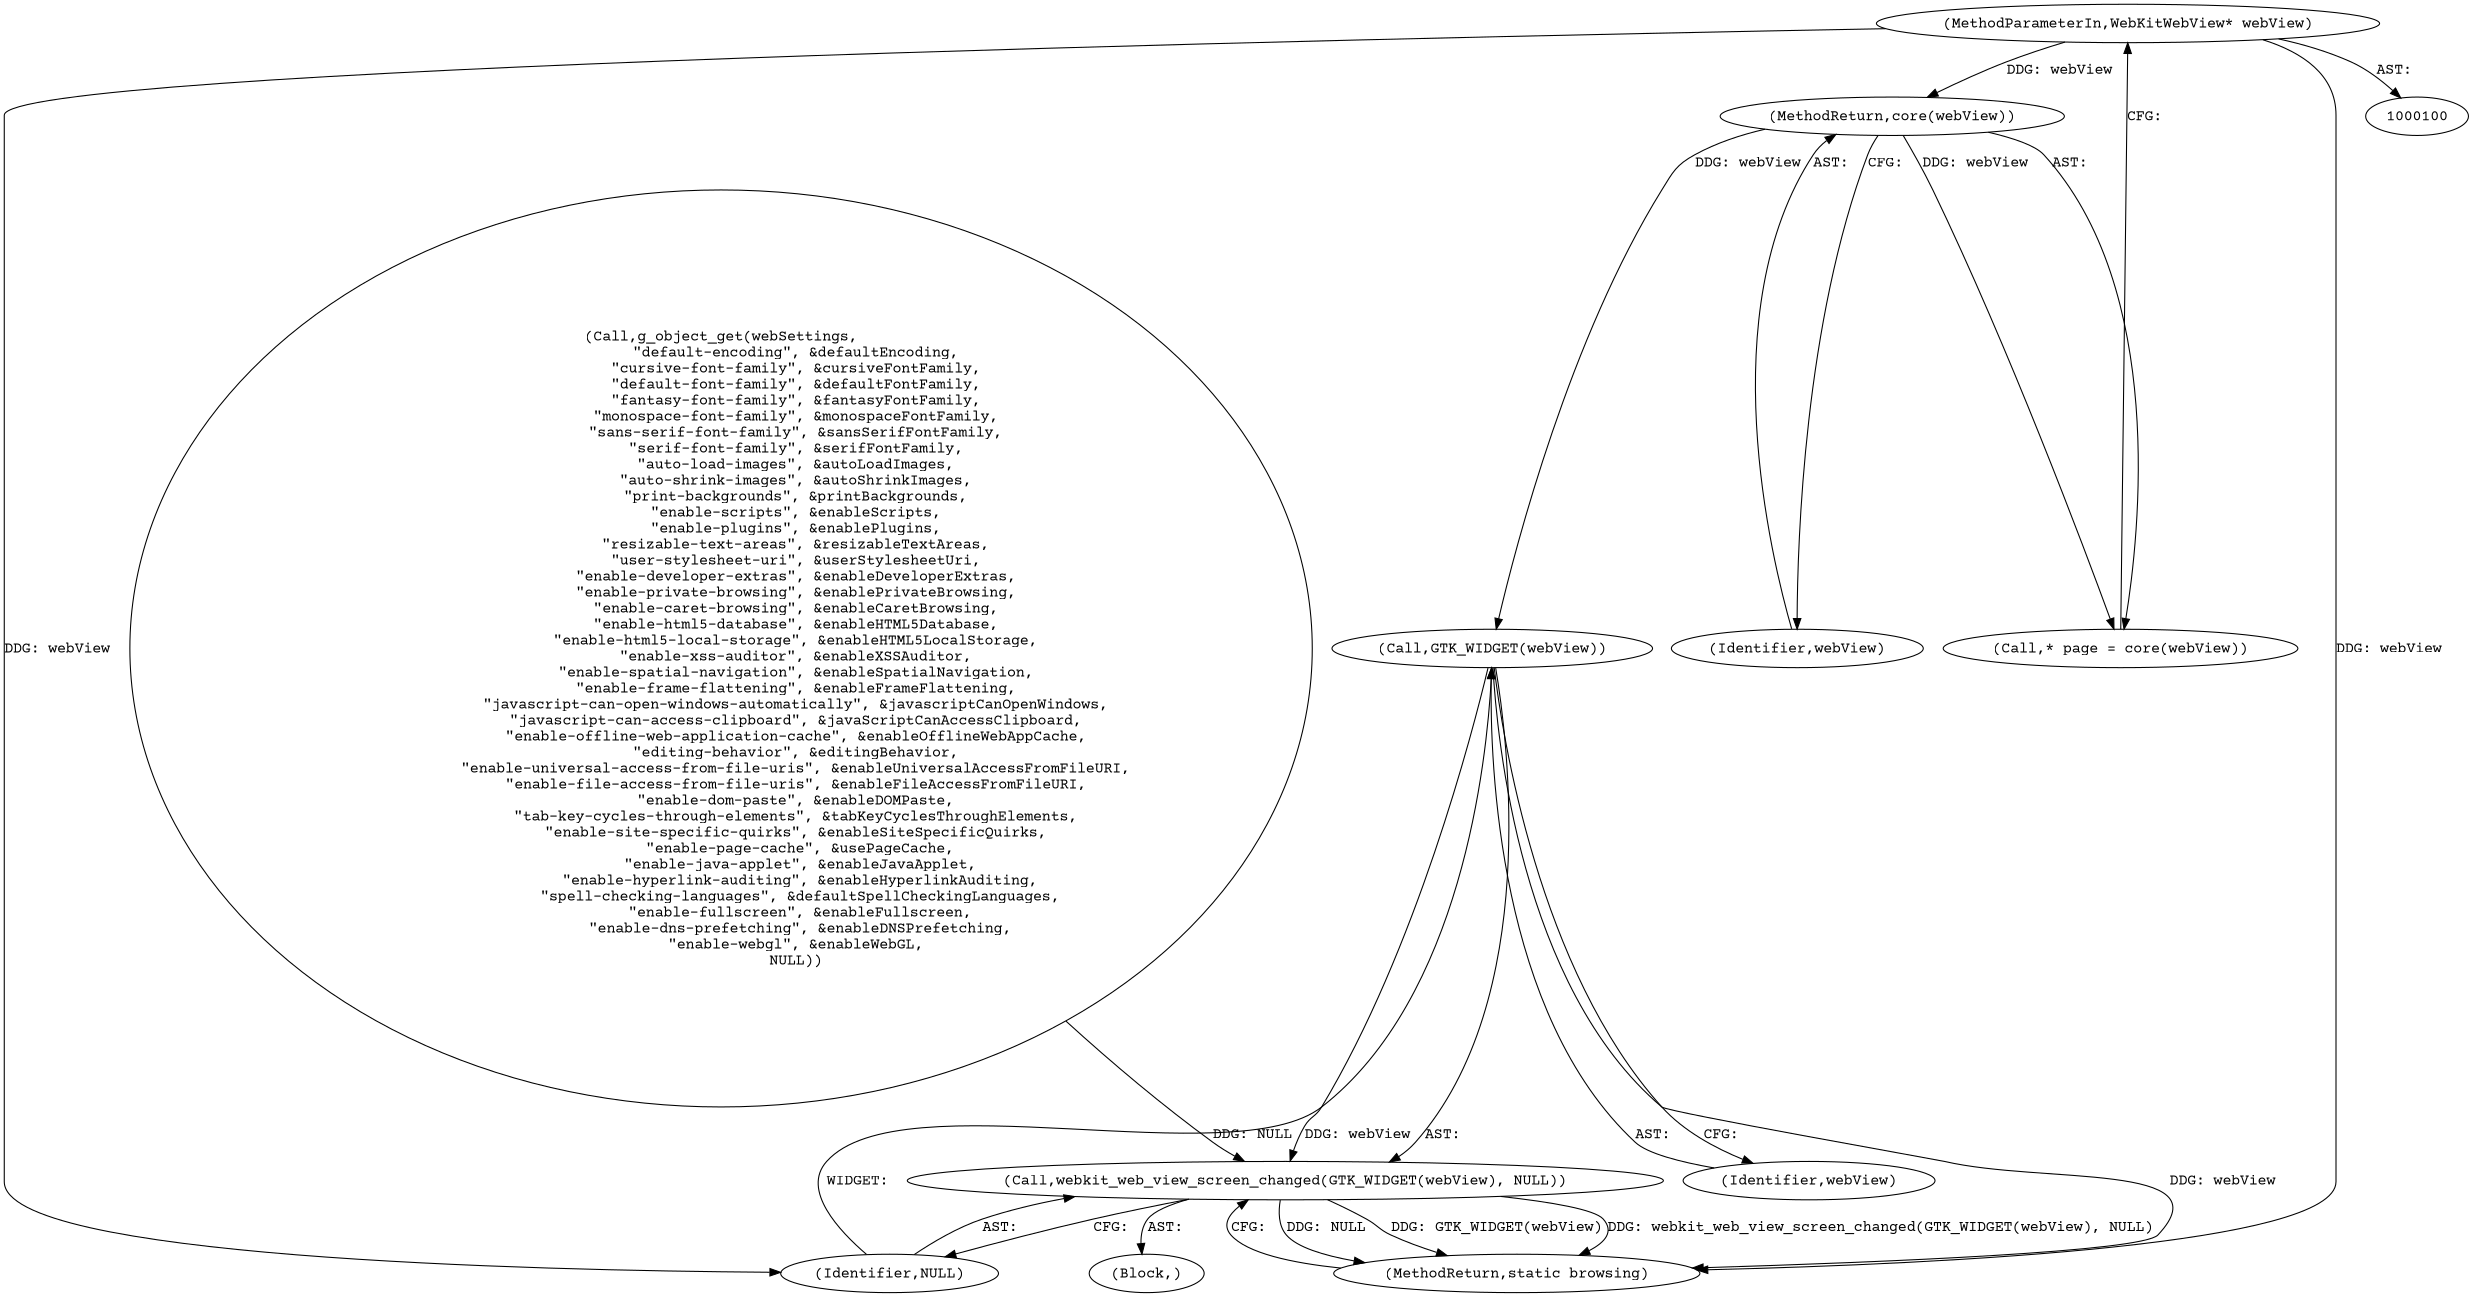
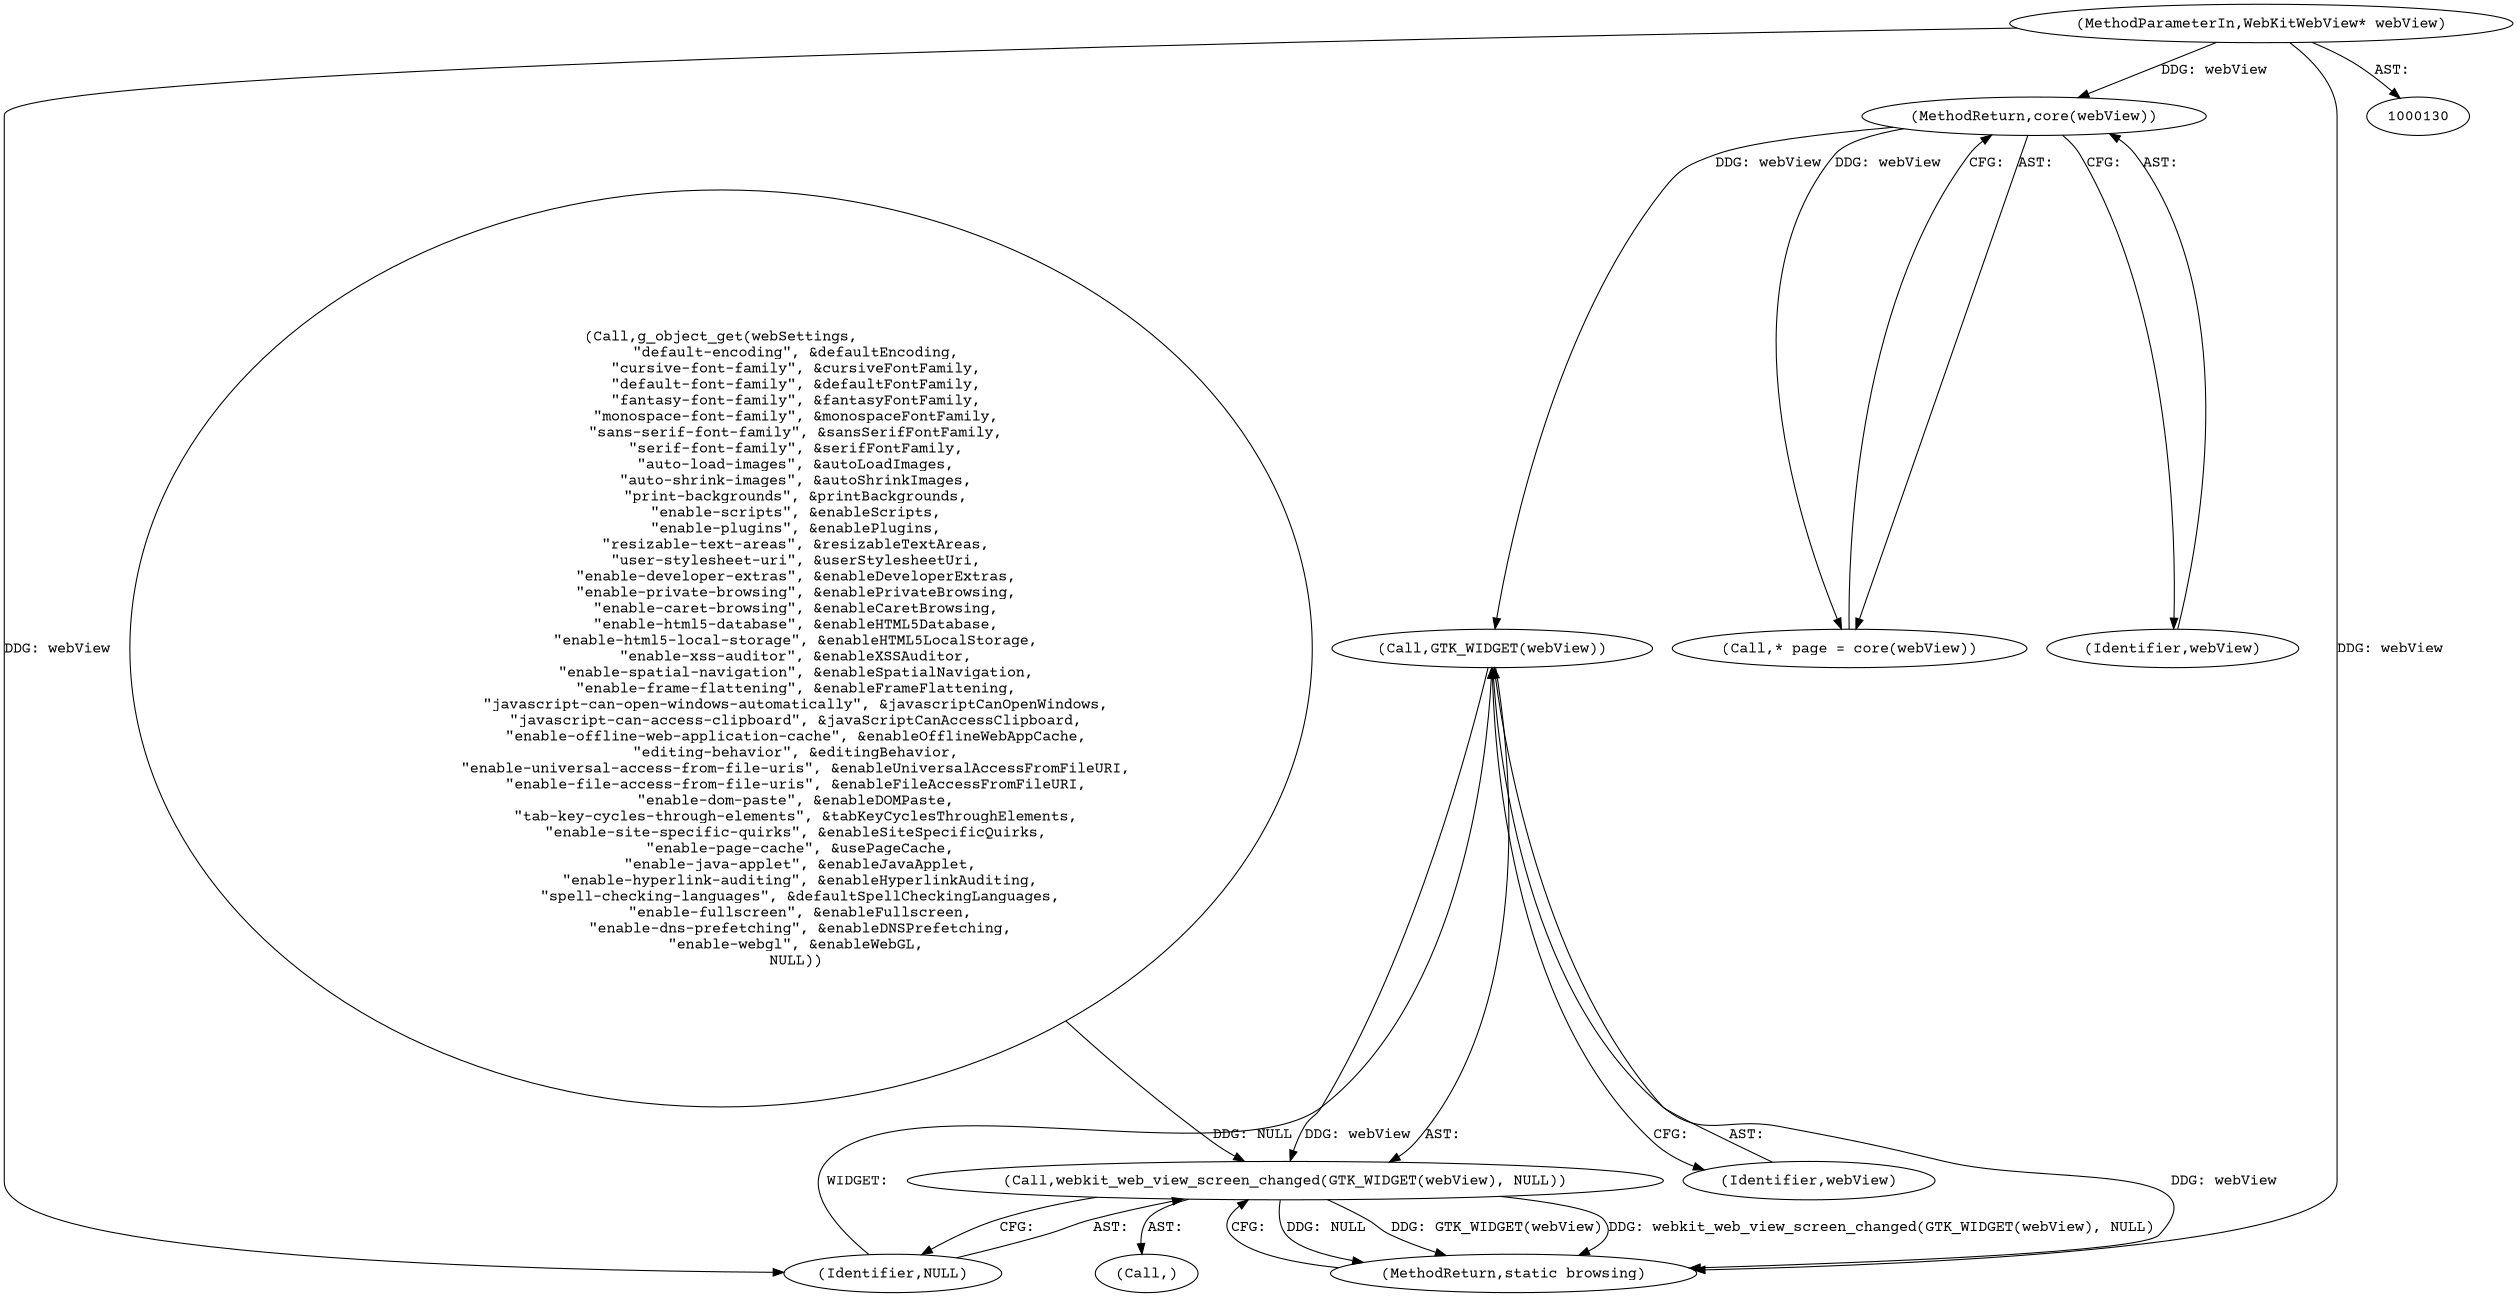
(2417, 116) -> (2418, 116)
(2124, 370) -> (1876, 373)
(1147, 1273) -> (1147, 1273)
